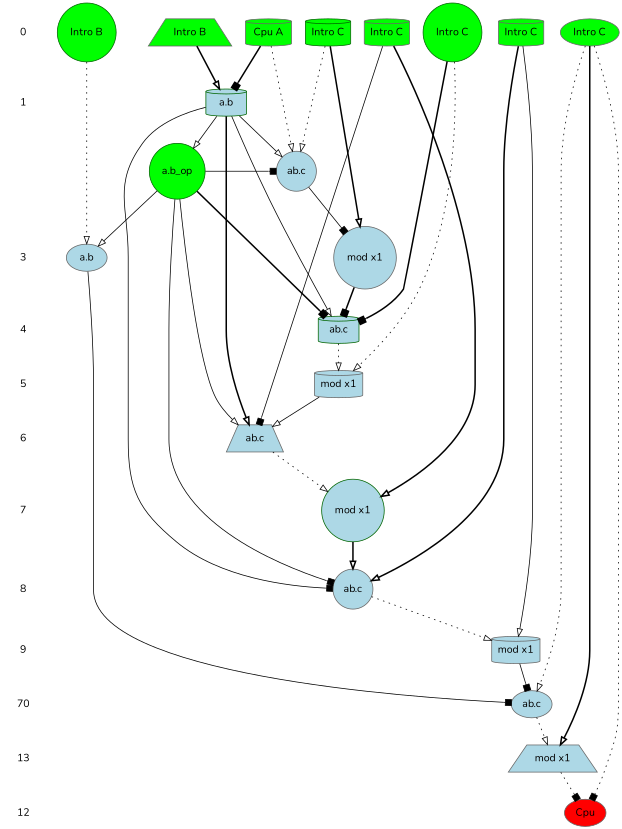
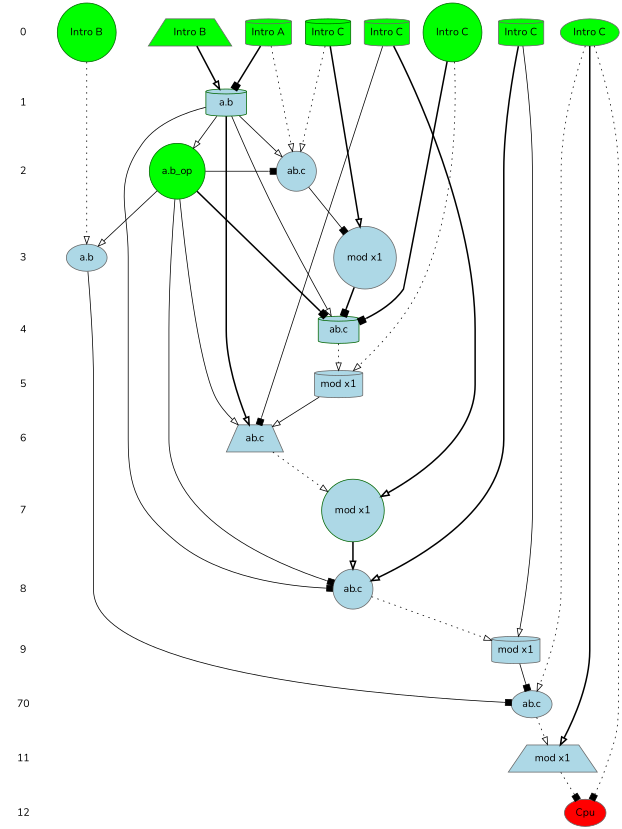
(268, 32) -> (268, 32)
none -> (23, 171)
(23, 759) -> (23, 759)
